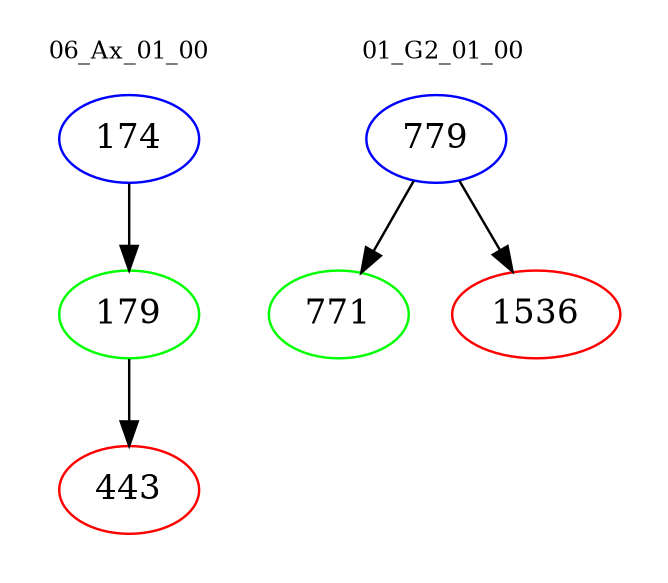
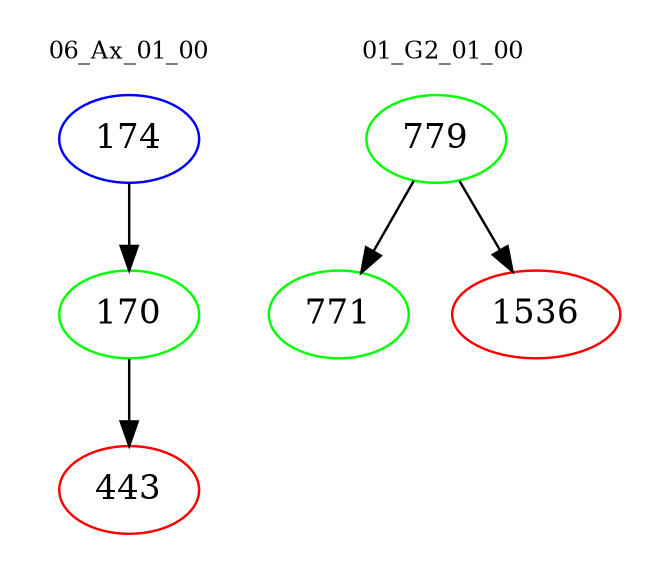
(436, 139) -> (436, 139)
(129, 314) -> (129, 314)
